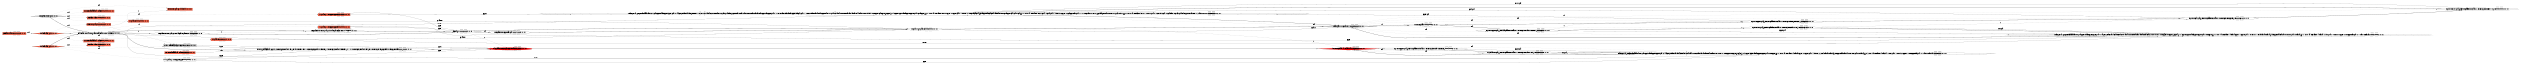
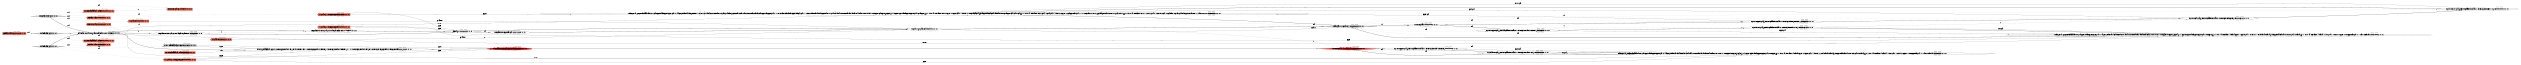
(135, 12) -> (140, 10)
(48, 34) -> (48, 34)
(48, 47) -> (48, 47)
(180, 60) -> (180, 60)
